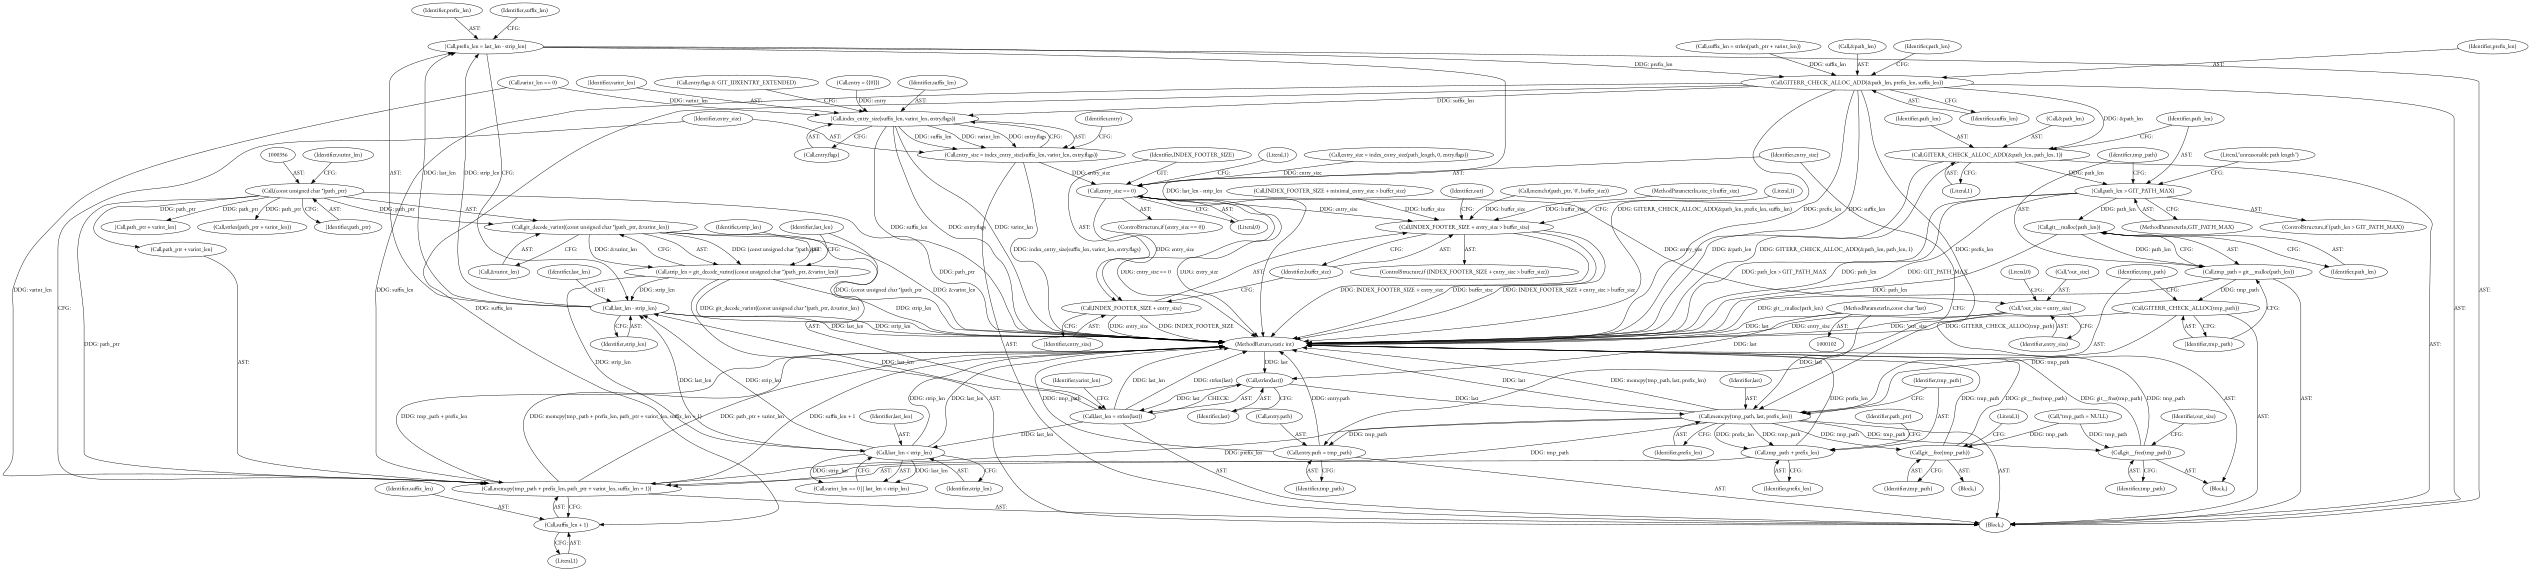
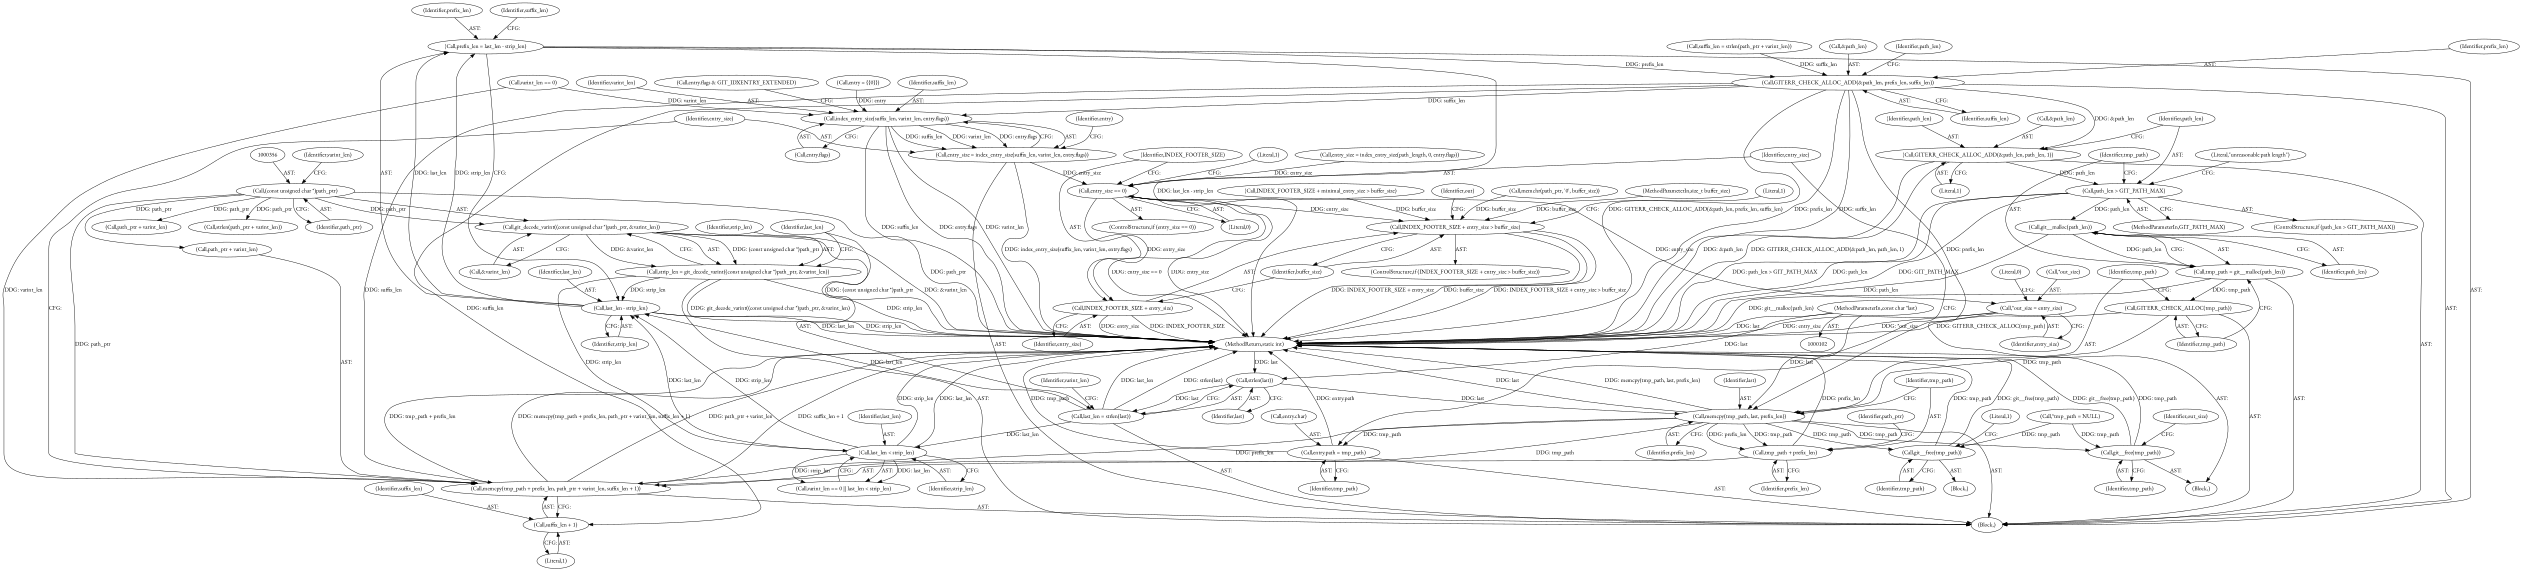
(1163, 173) -> (1155, 173)
(1219, 398) -> (1214, 398)
(1274, 417) -> (1289, 417)
